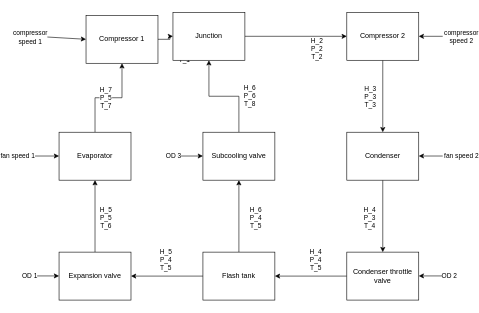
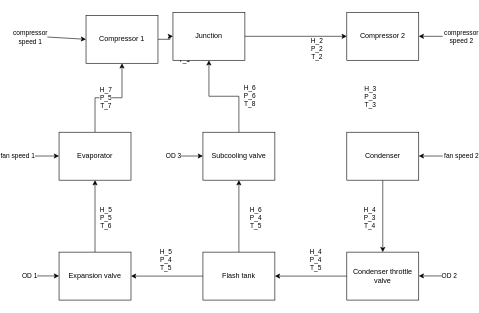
(383, 126) -> none
